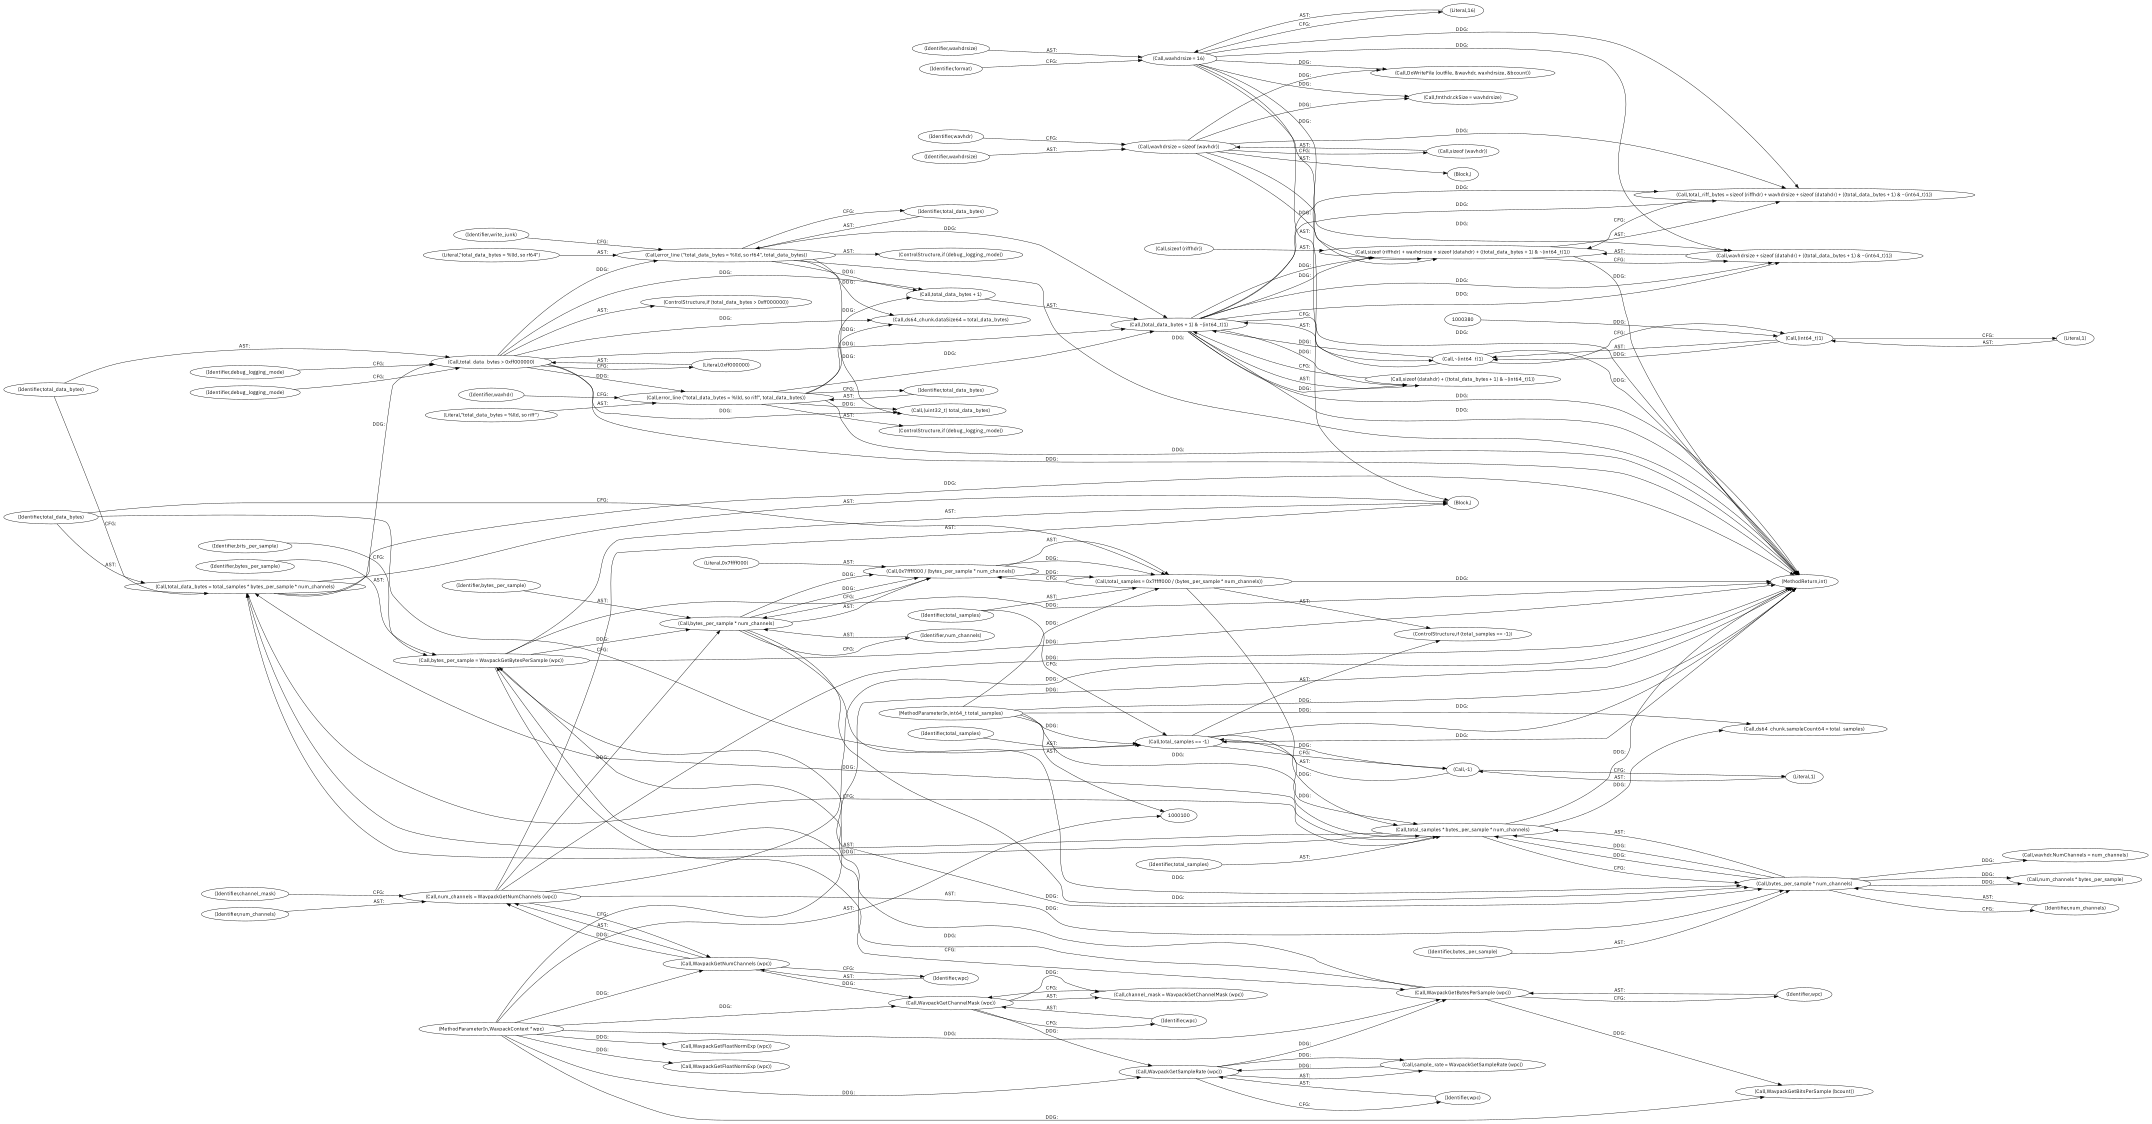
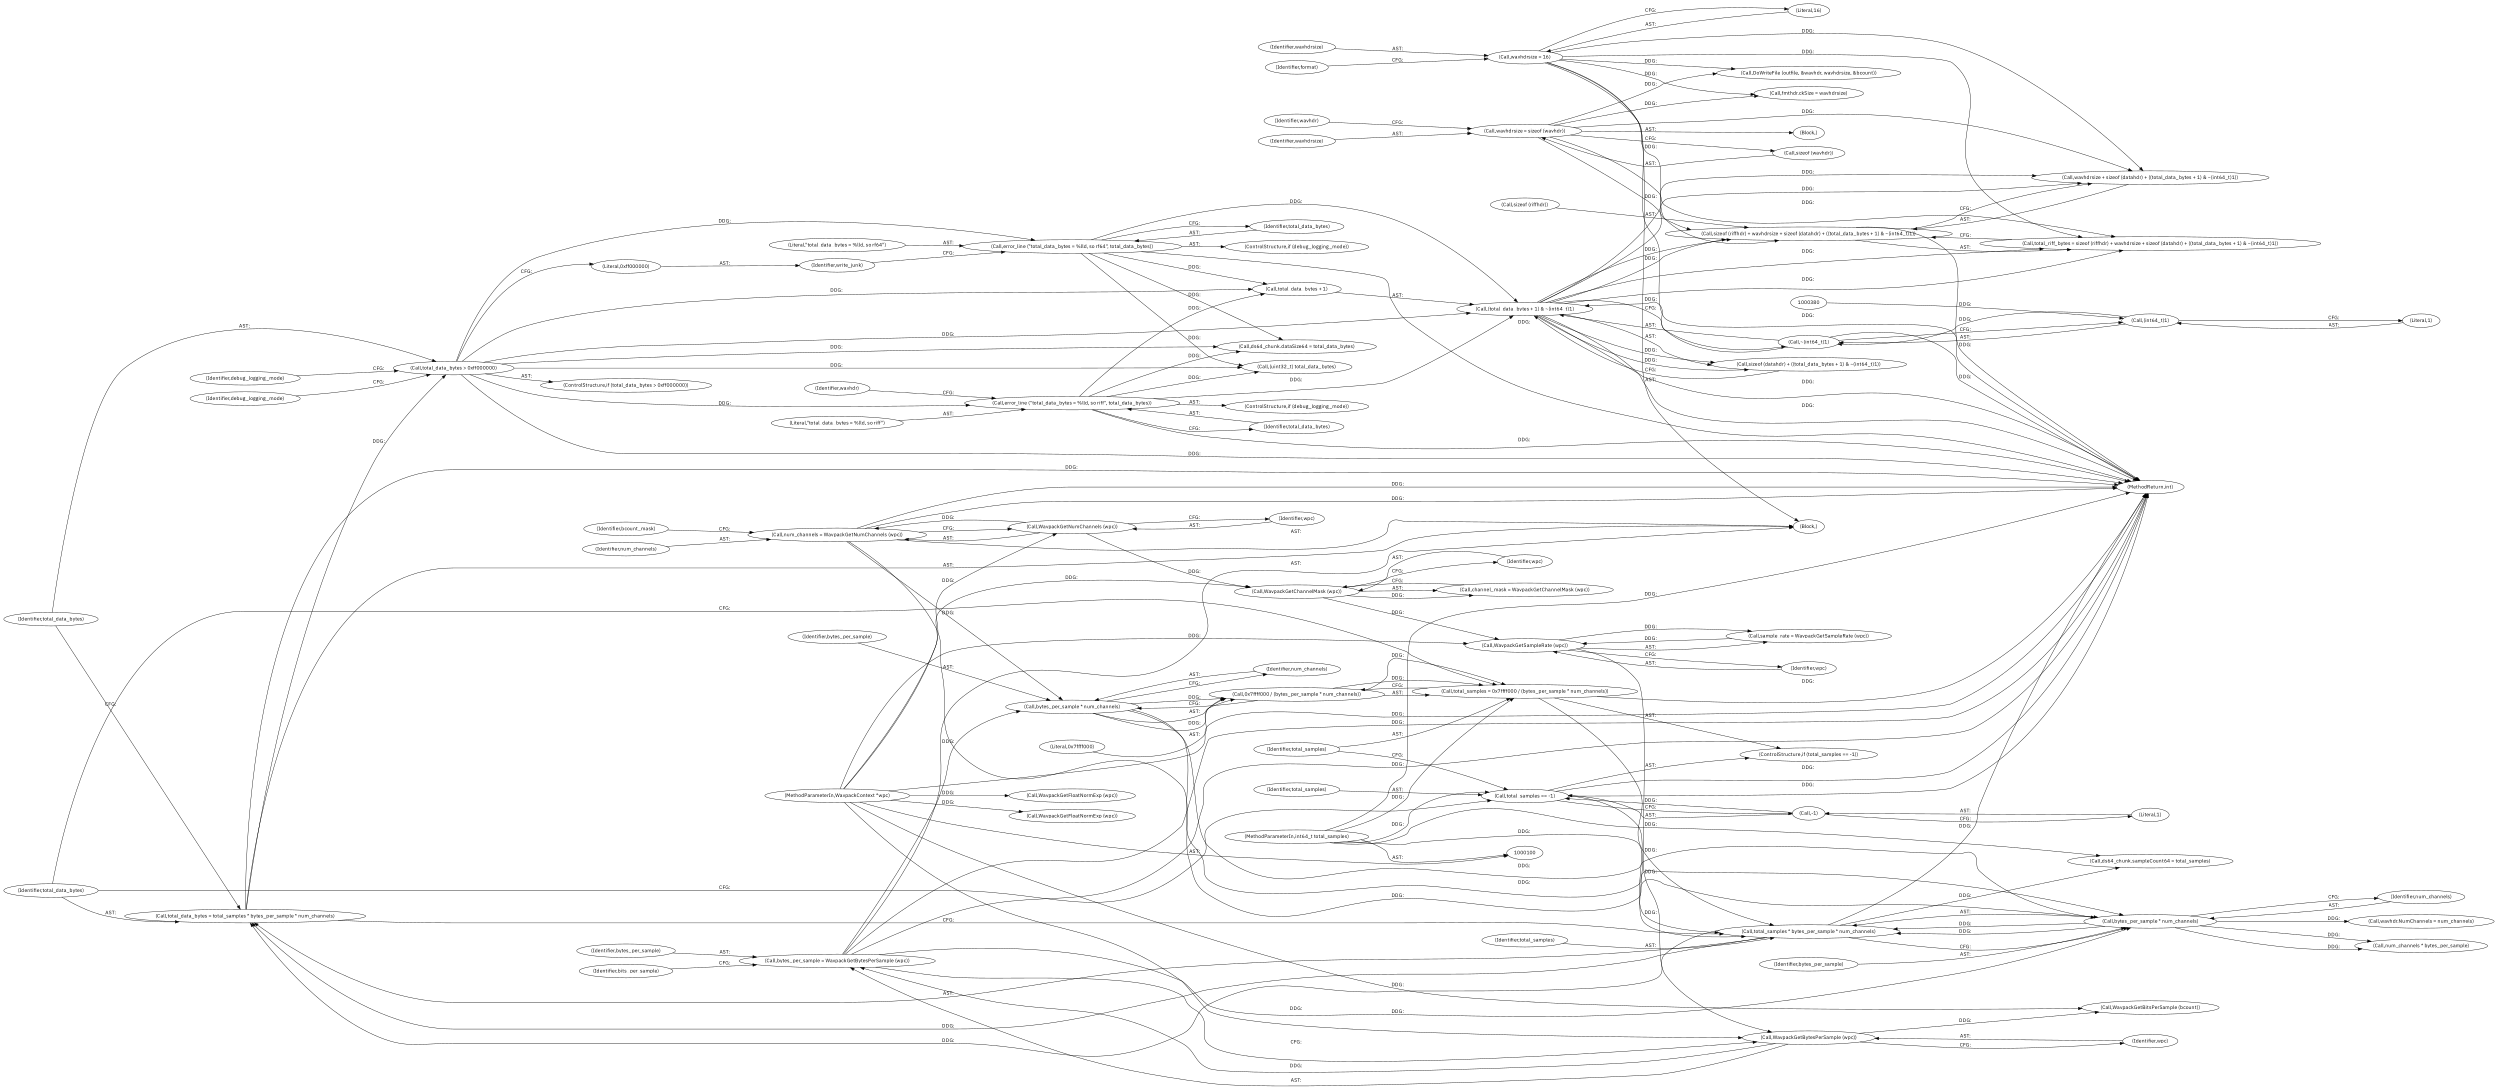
(624, 363) -> (728, 266)
(245, 894) -> (626, 529)
